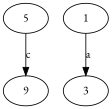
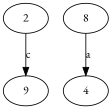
(26, 18) -> (26, 18)
(86, 18) -> (86, 18)
(86, 91) -> (86, 91)
